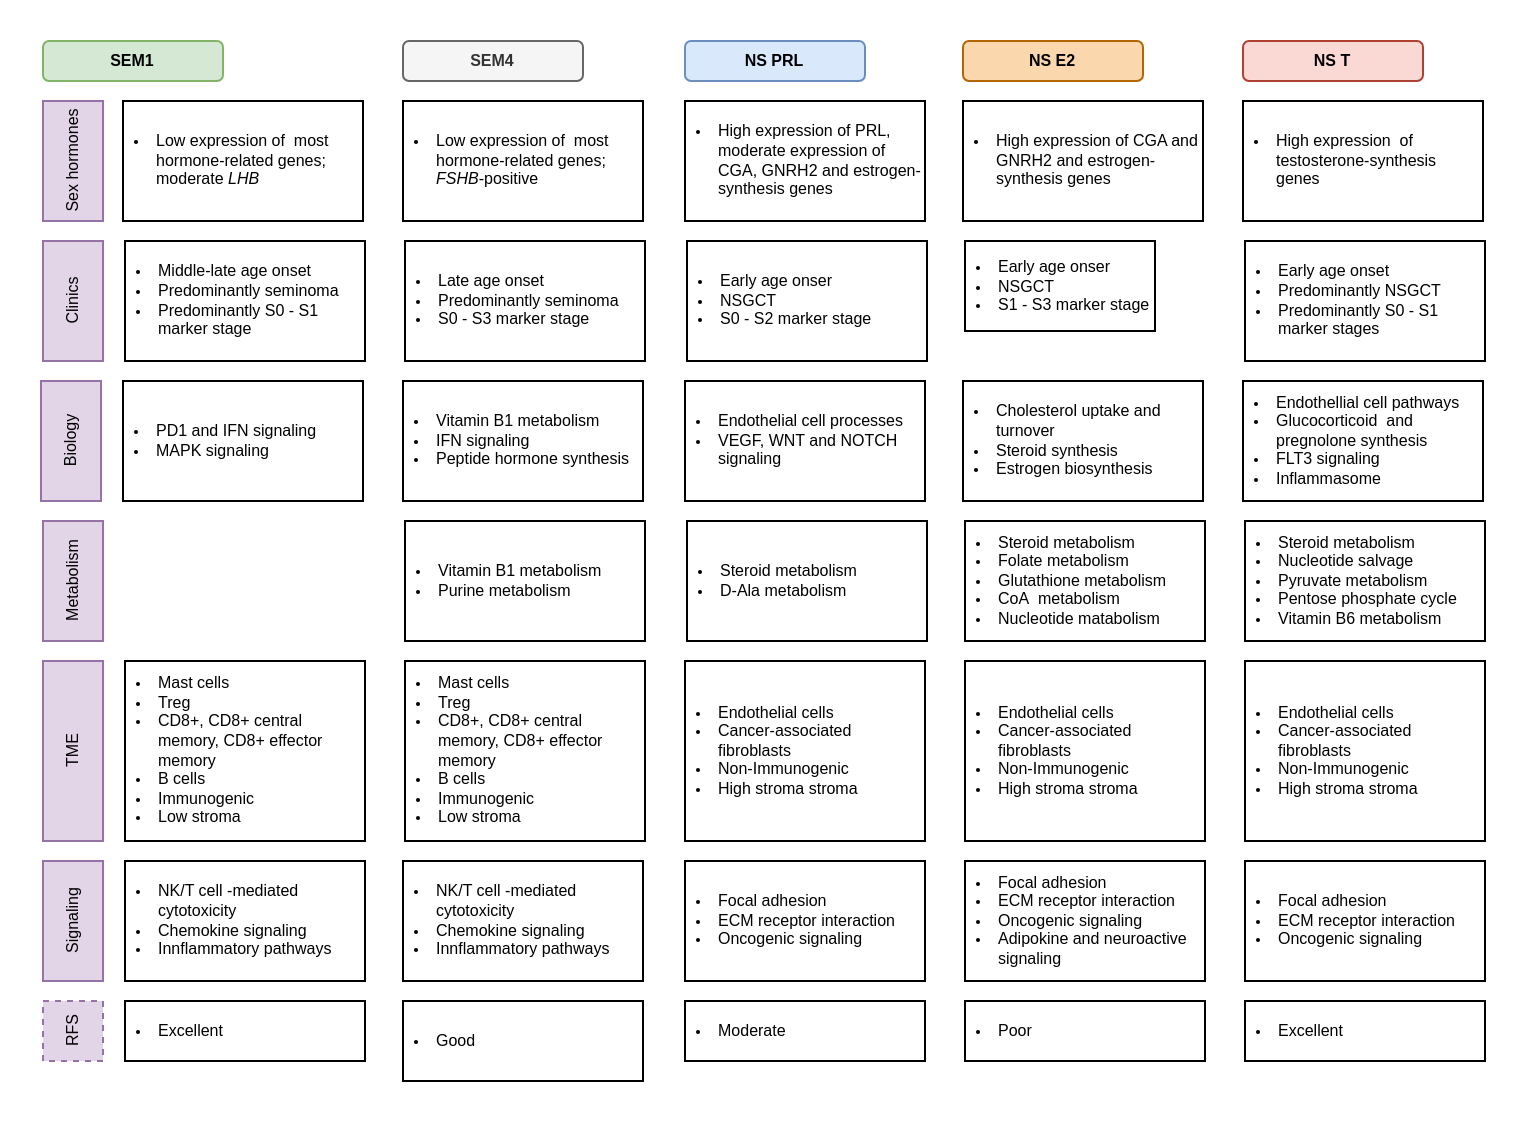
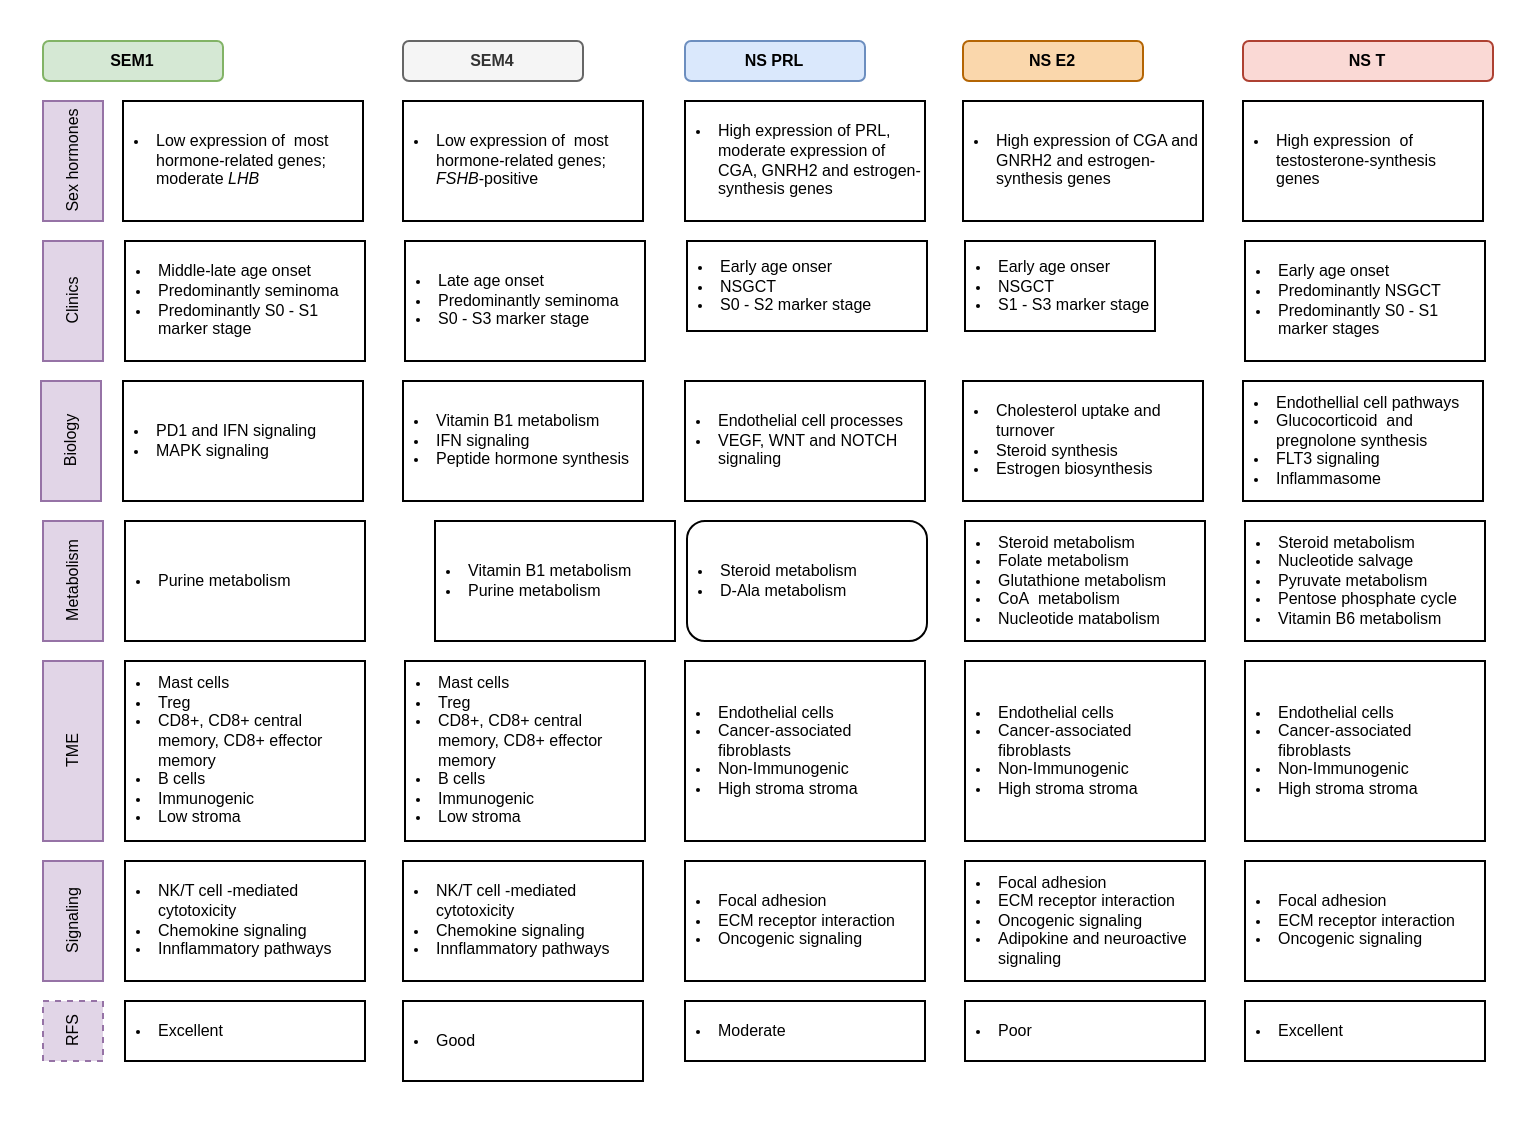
(1333, 61) -> (1368, 61)
(807, 301) -> (807, 286)
none -> (245, 581)
(525, 581) -> (555, 581)
(807, 581) -> (807, 581)
